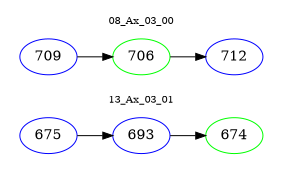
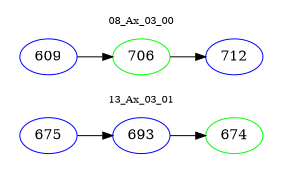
(48, 57) -> (48, 57)
